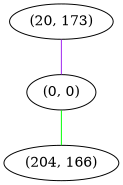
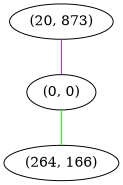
(61, 22) -> (61, 22)
(61, 163) -> (61, 163)
